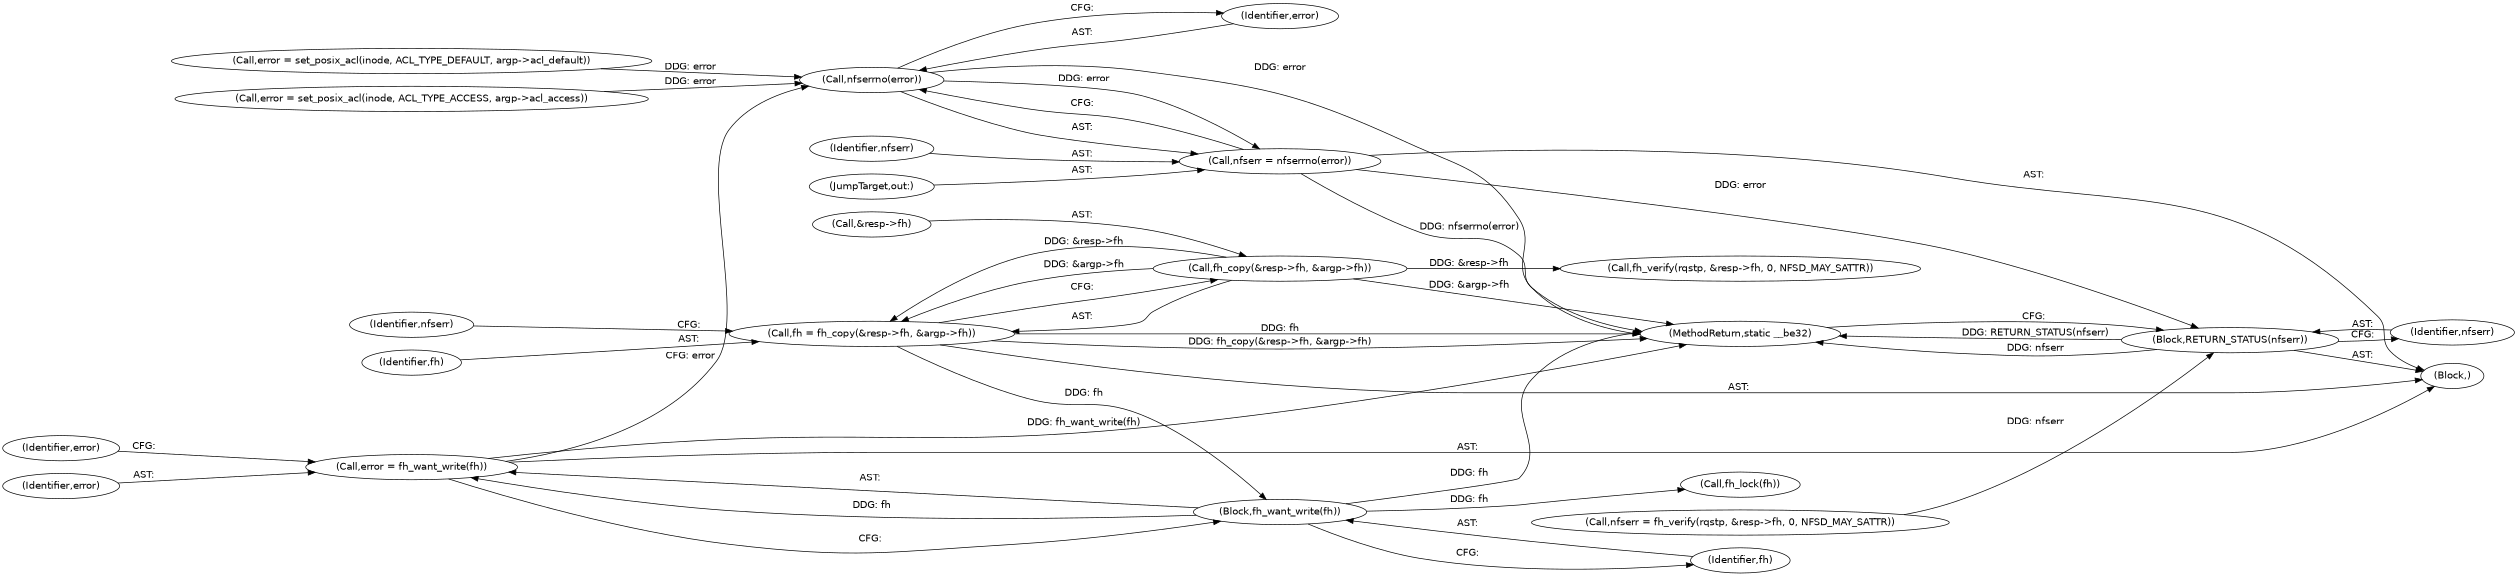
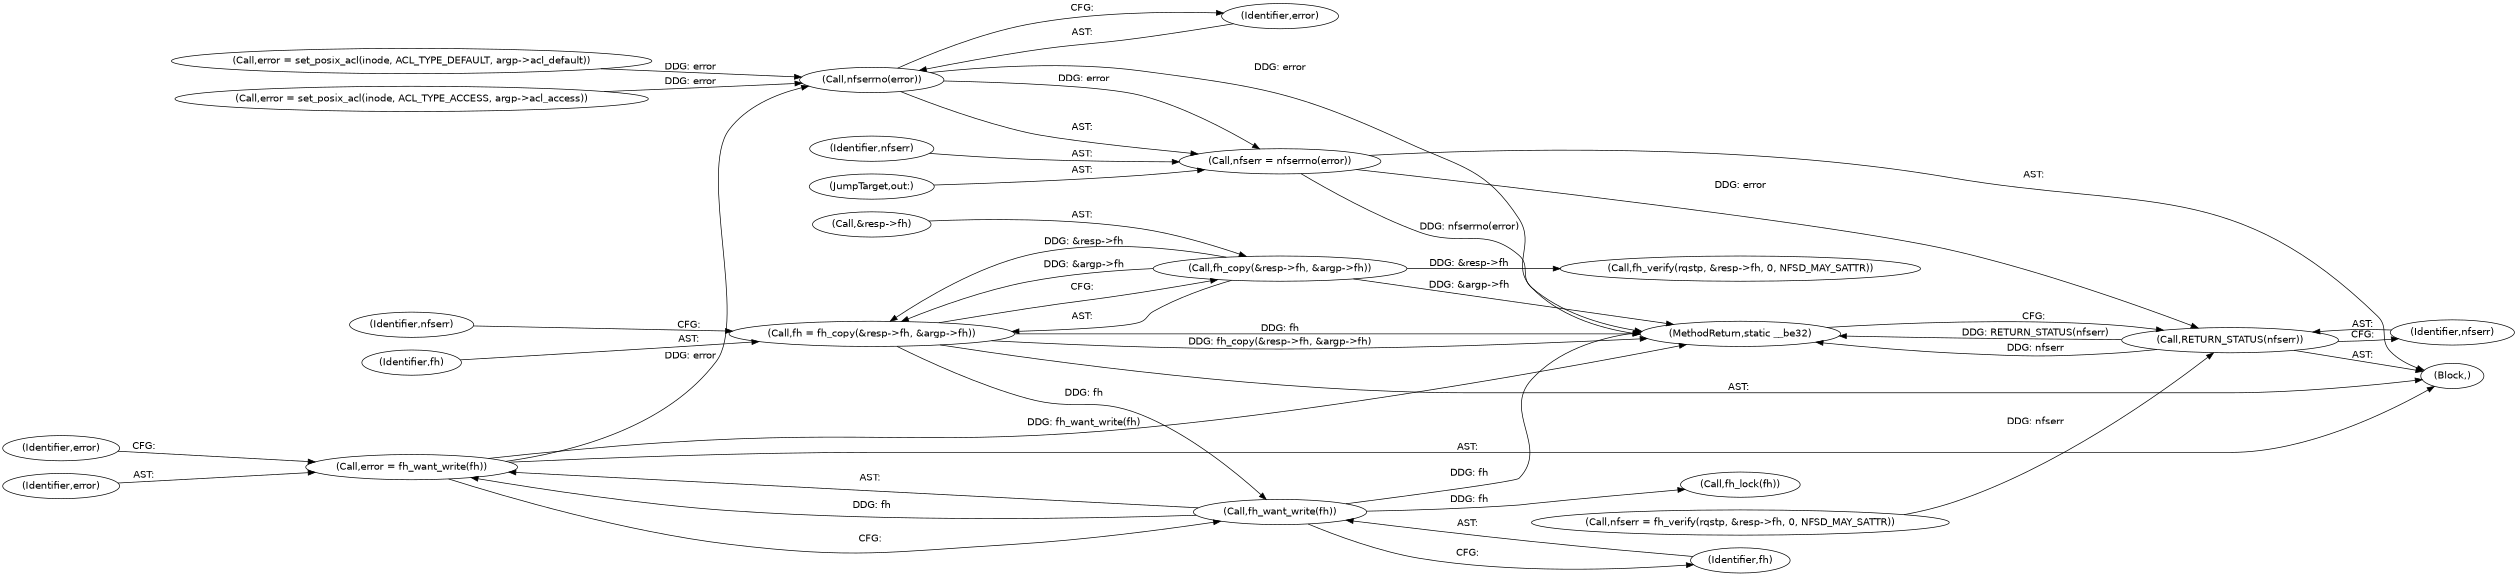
(1086, 115) -> none
(2230, 340) -> (2230, 340)
(690, 356) -> (690, 356)
(1280, 512) -> (1280, 512)
